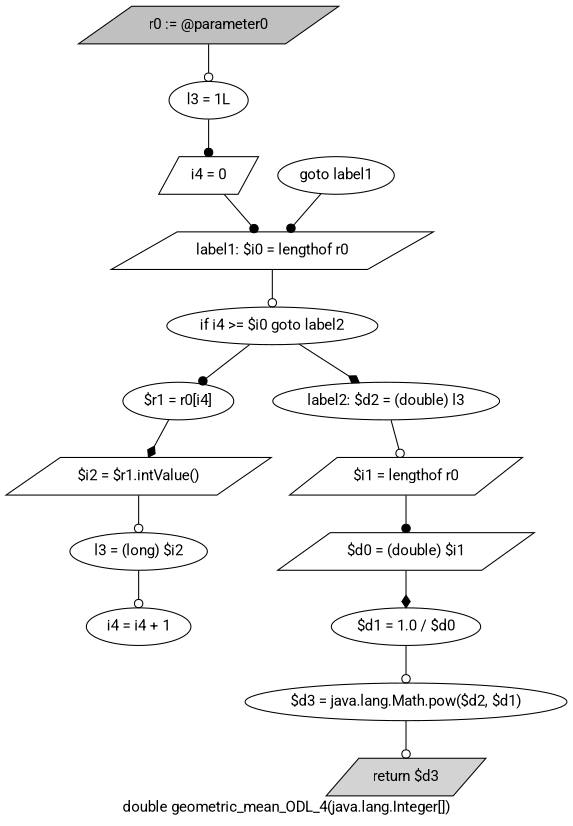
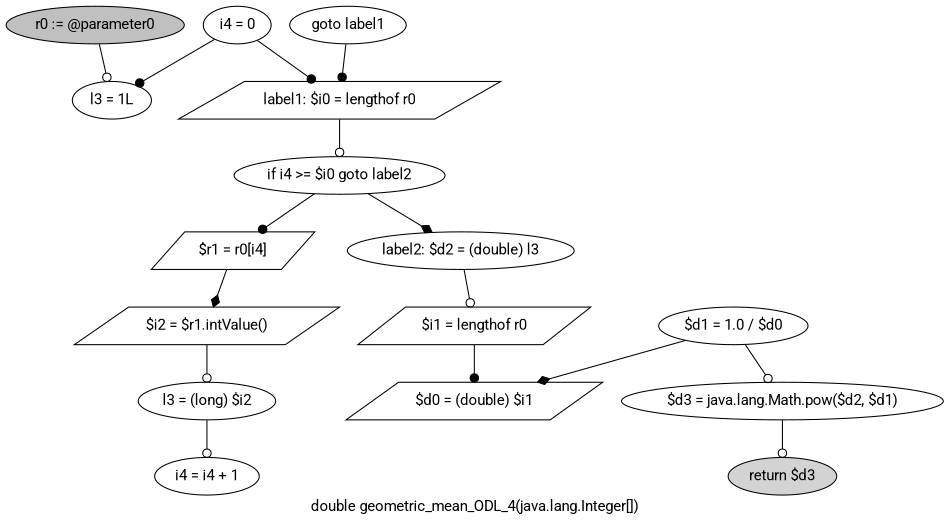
(209, 25) -> (95, 25)
(209, 134) -> (179, 60)
(209, 175) -> (237, 25)
(178, 401) -> (233, 251)
(406, 583) -> (618, 360)
(406, 777) -> (782, 476)
